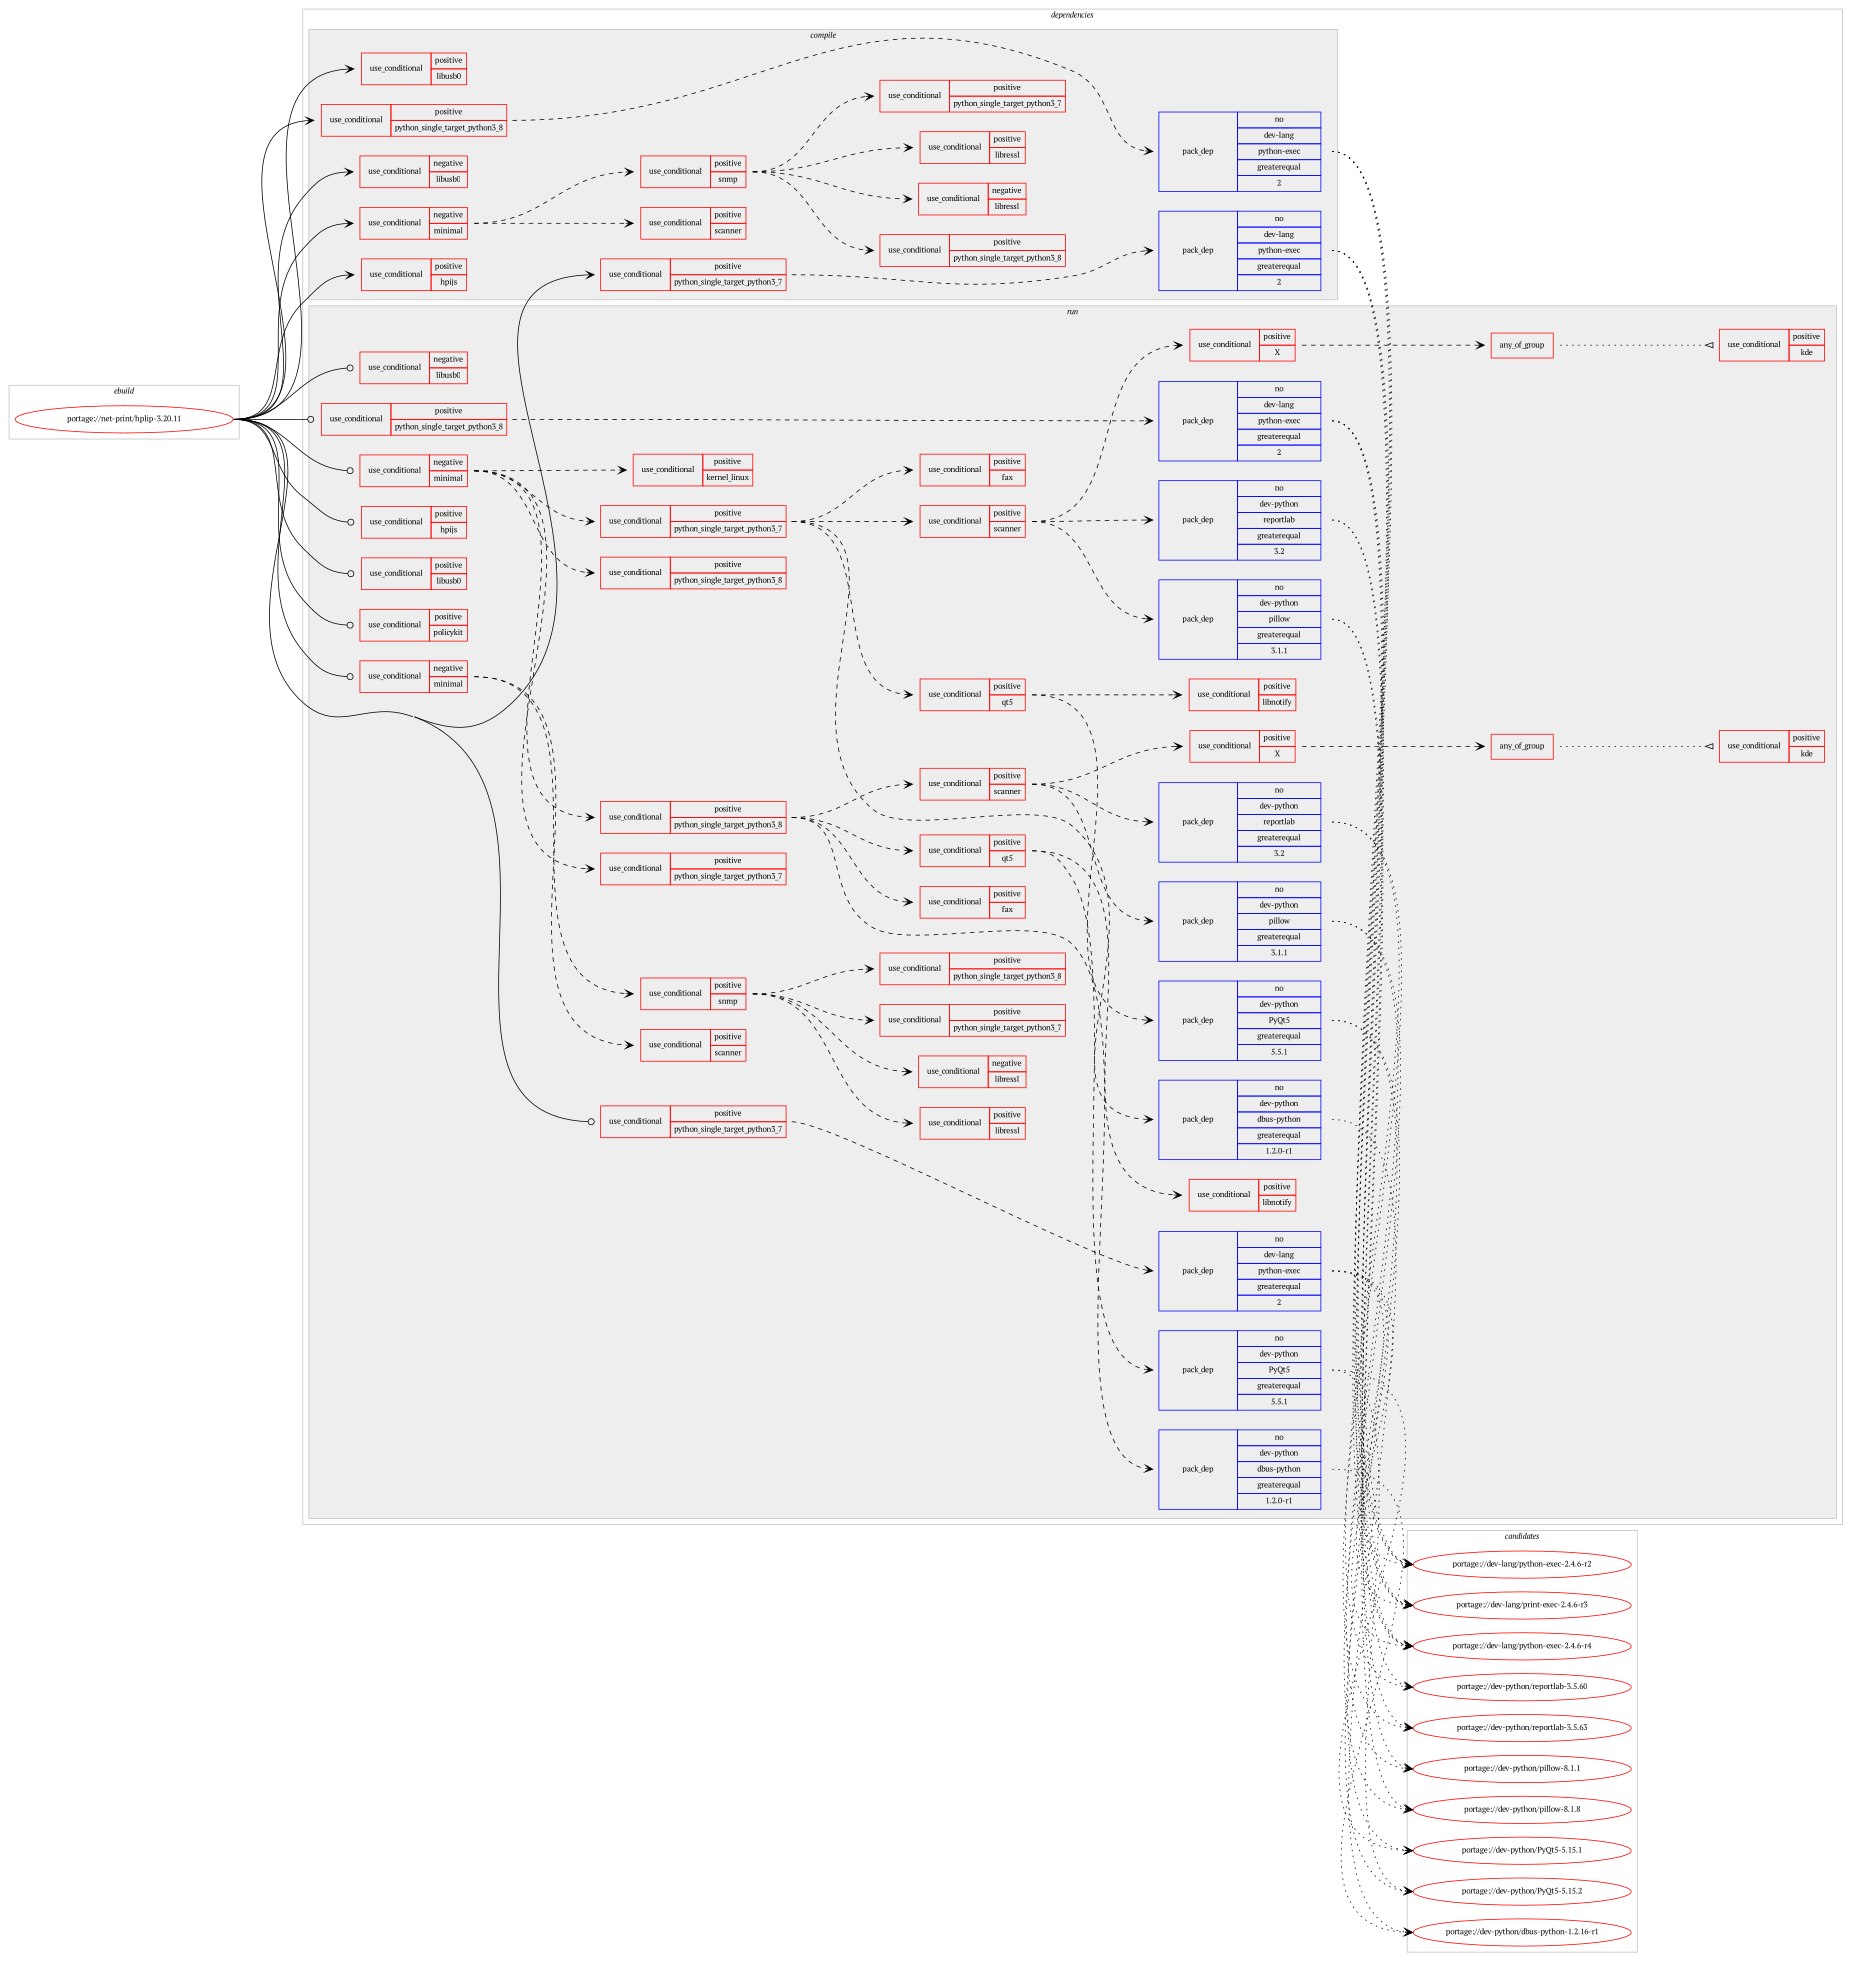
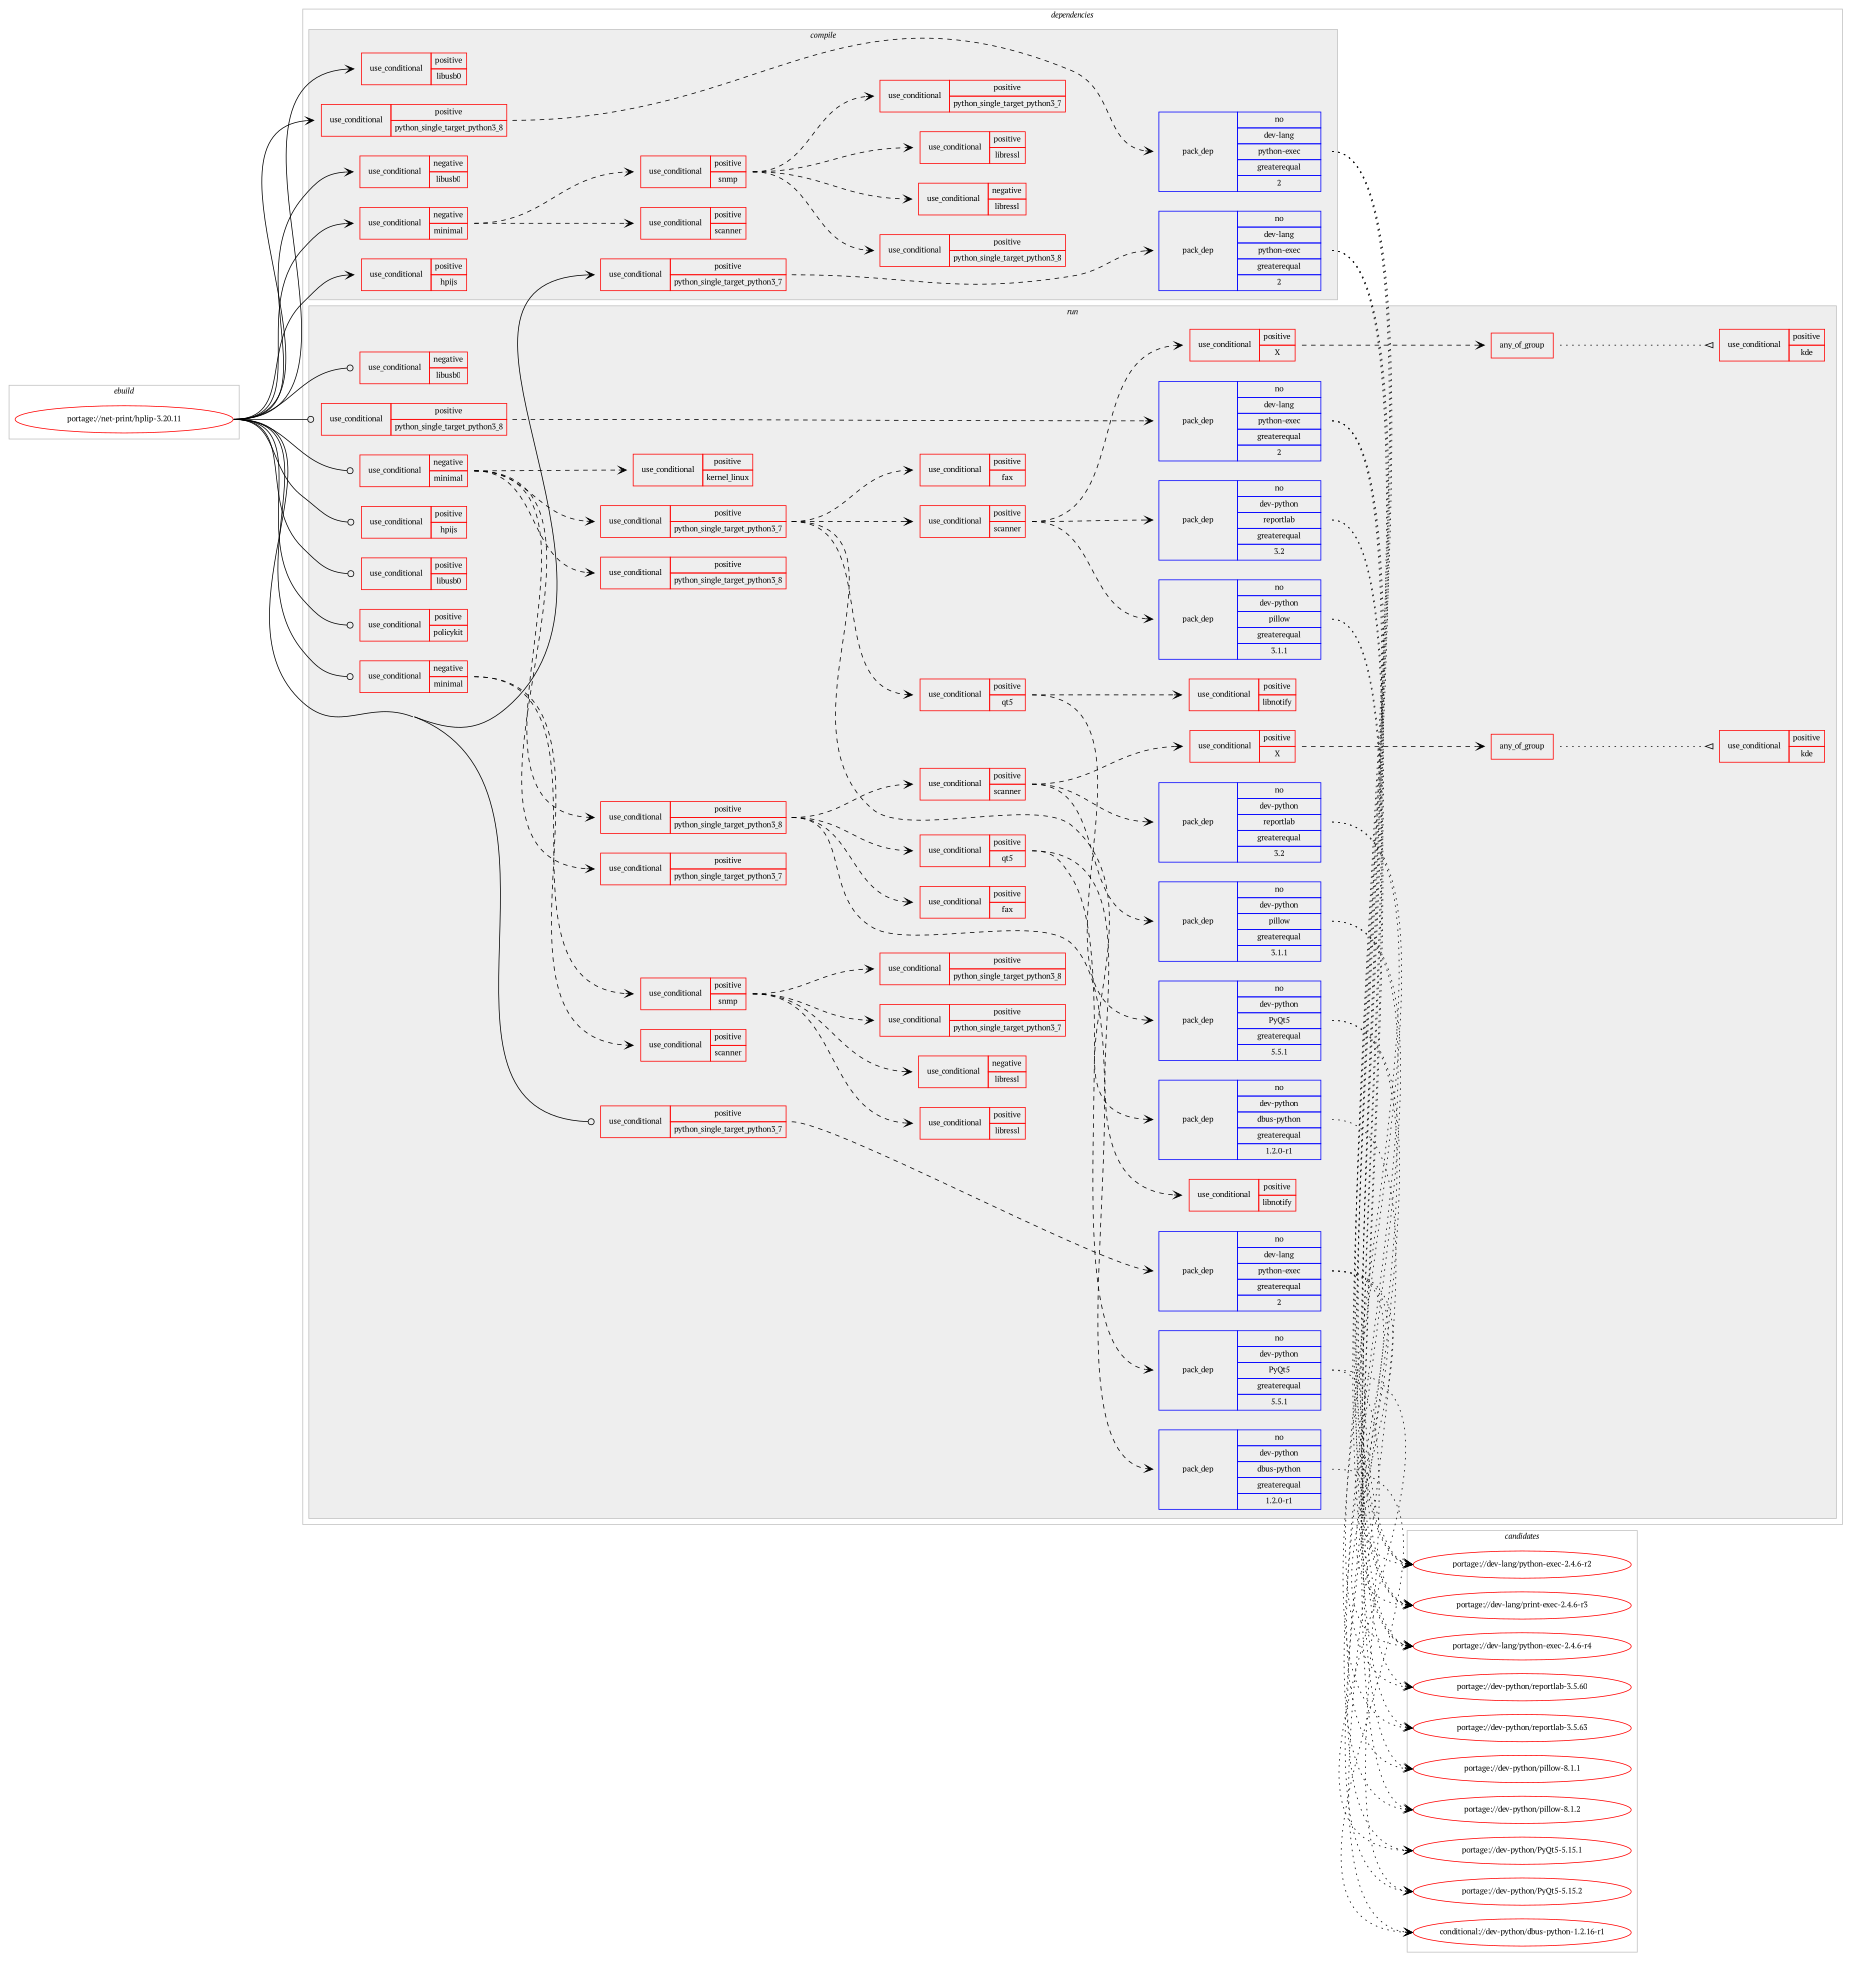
(1522, 1810) -> (1522, 1810)
(1522, 1932) -> (1522, 1932)
